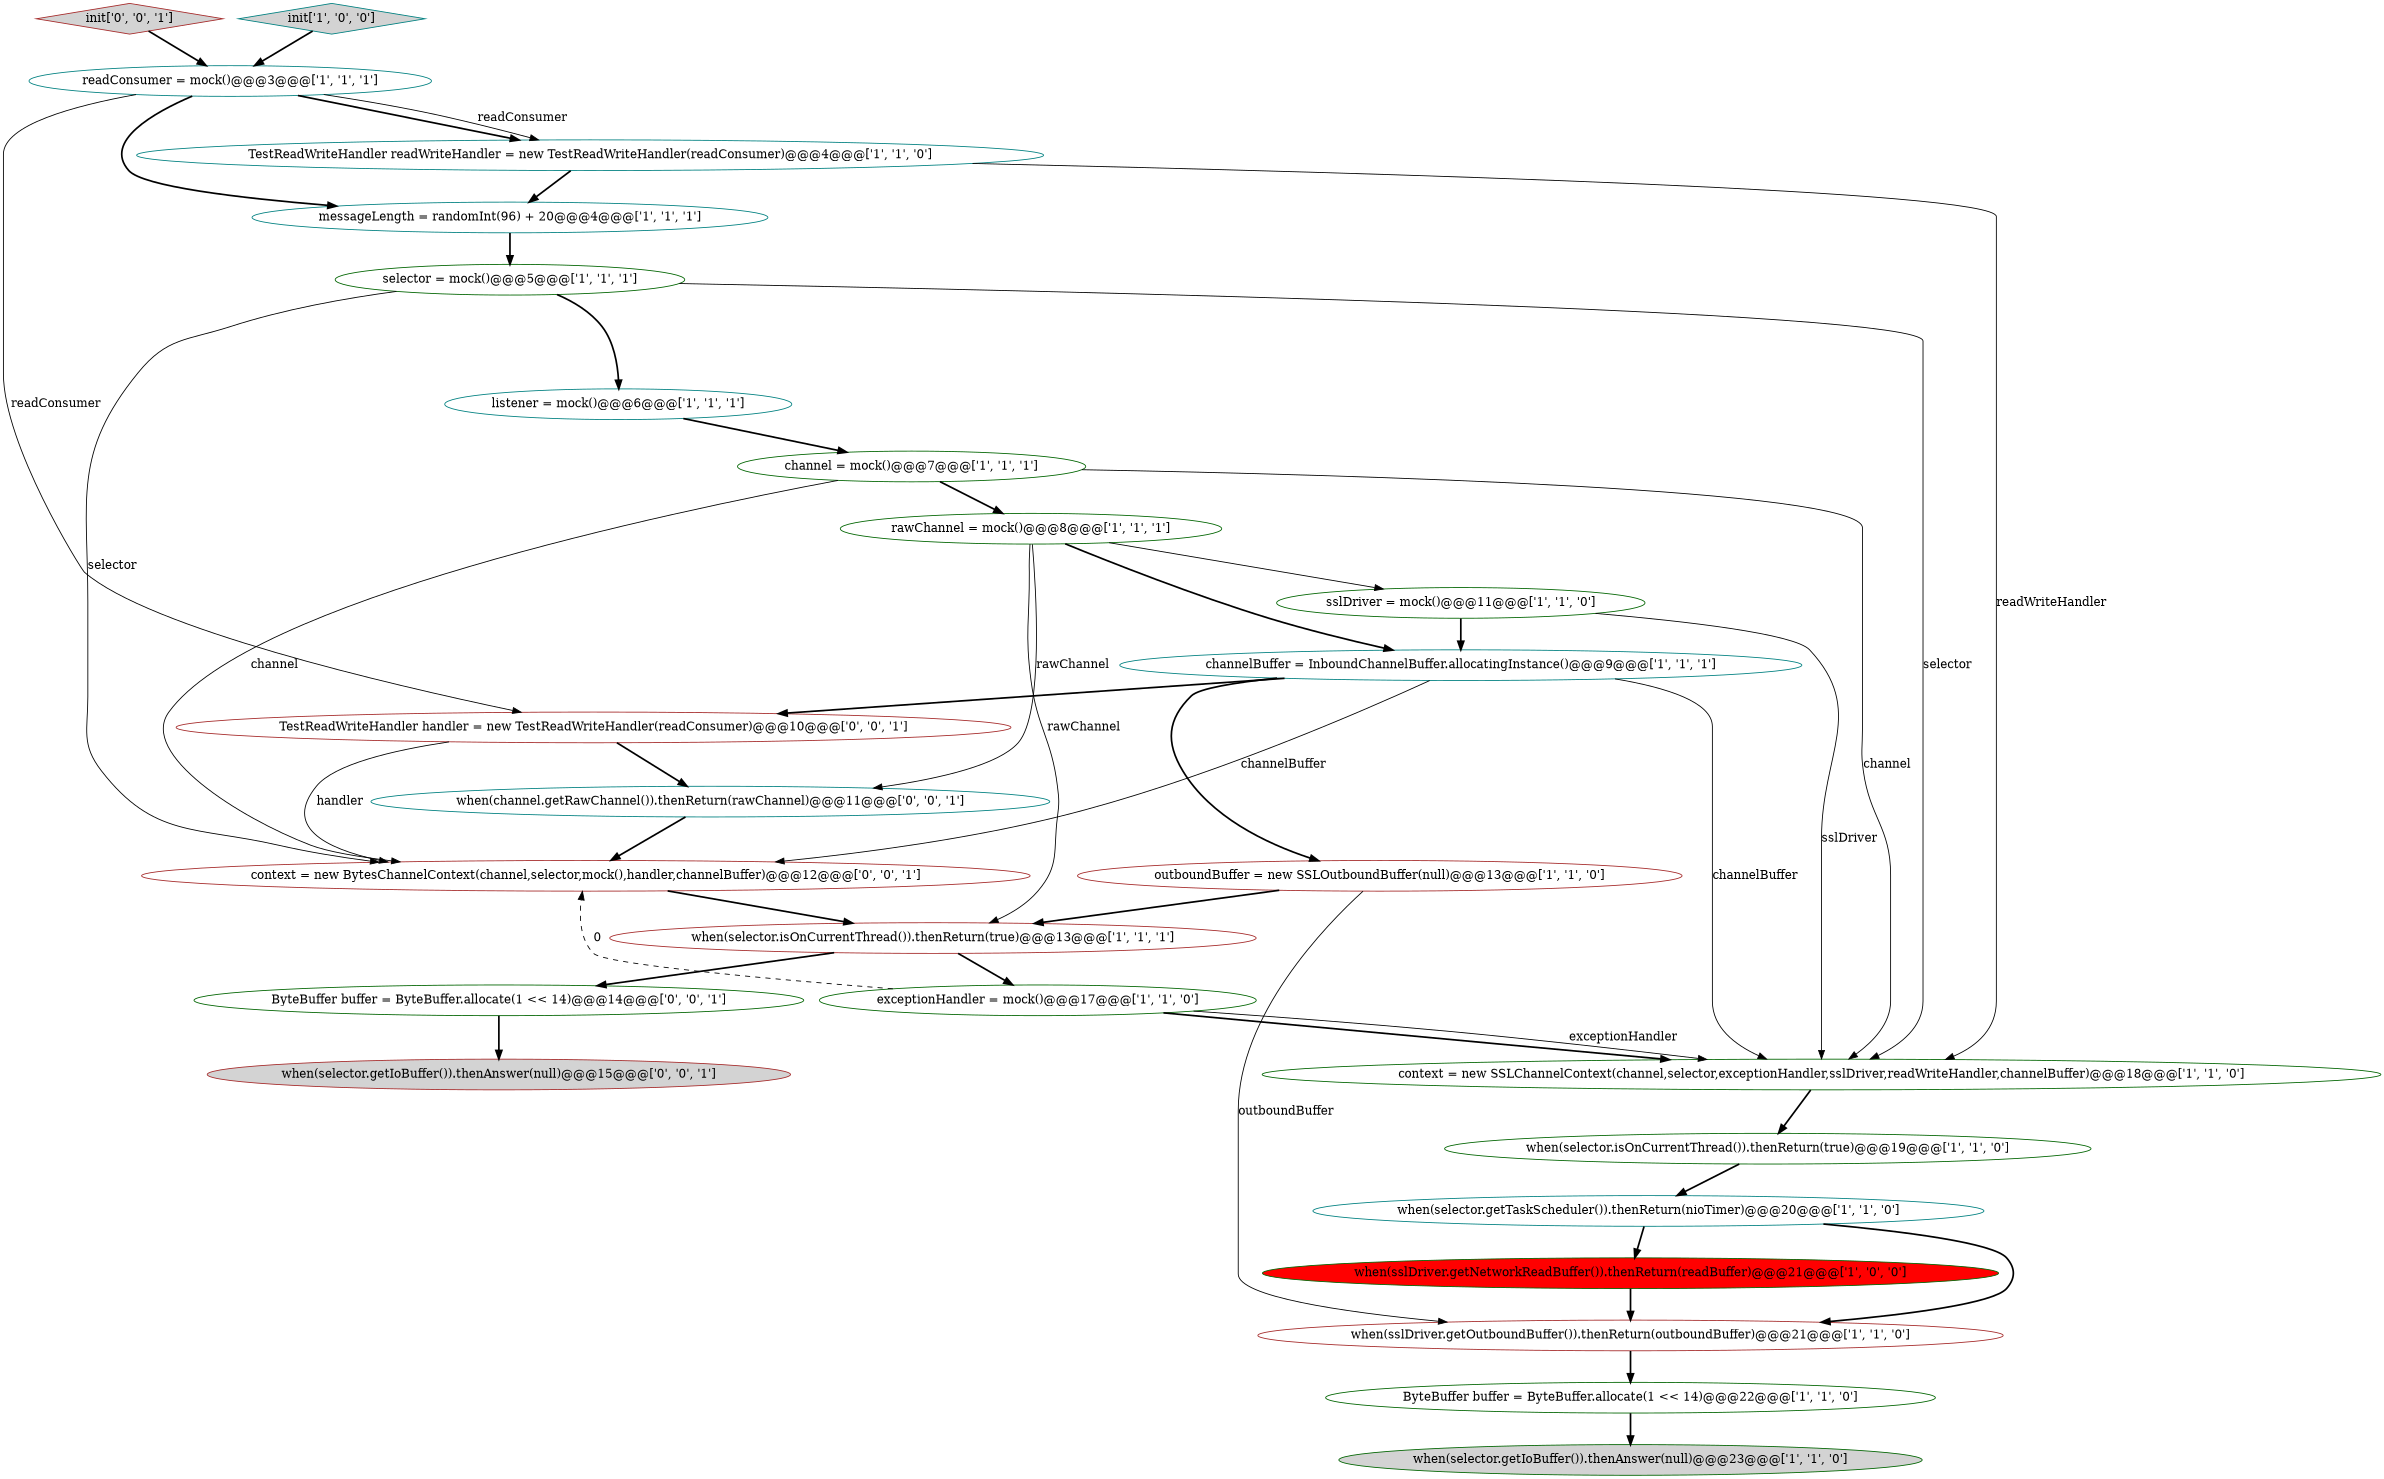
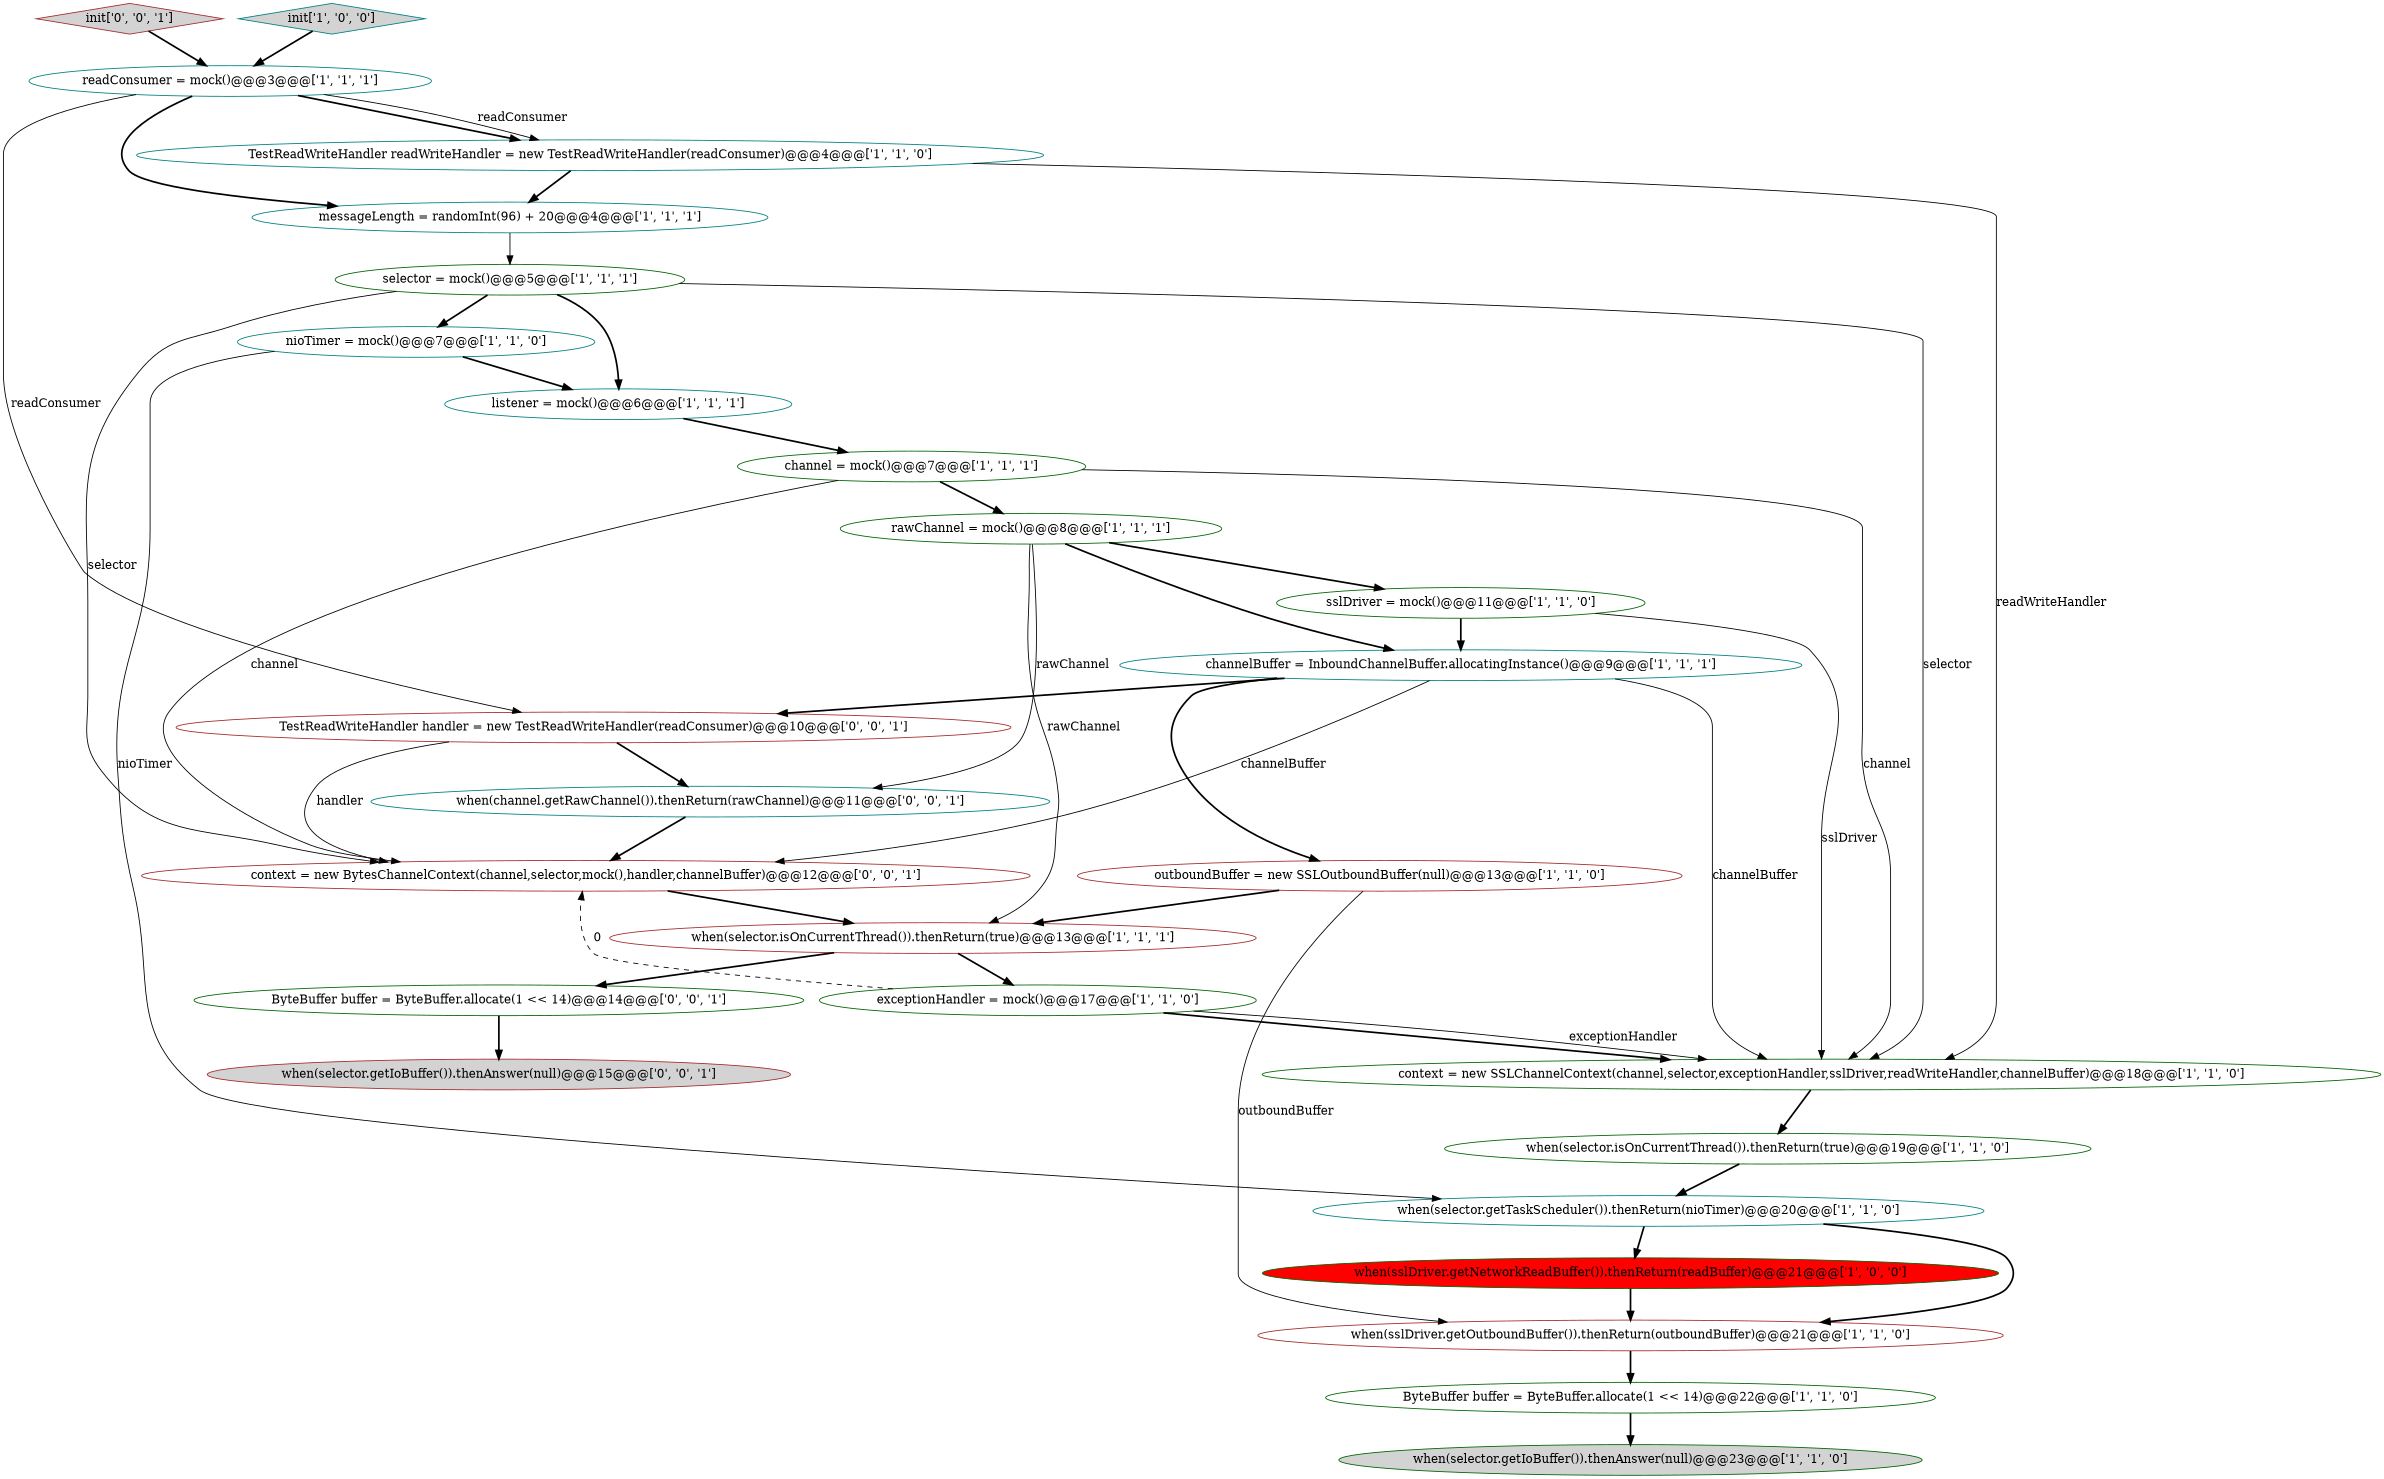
(510, 244) -> (510, 244)
none -> (416, 342)
(1242, 565) -> (1242, 565)
